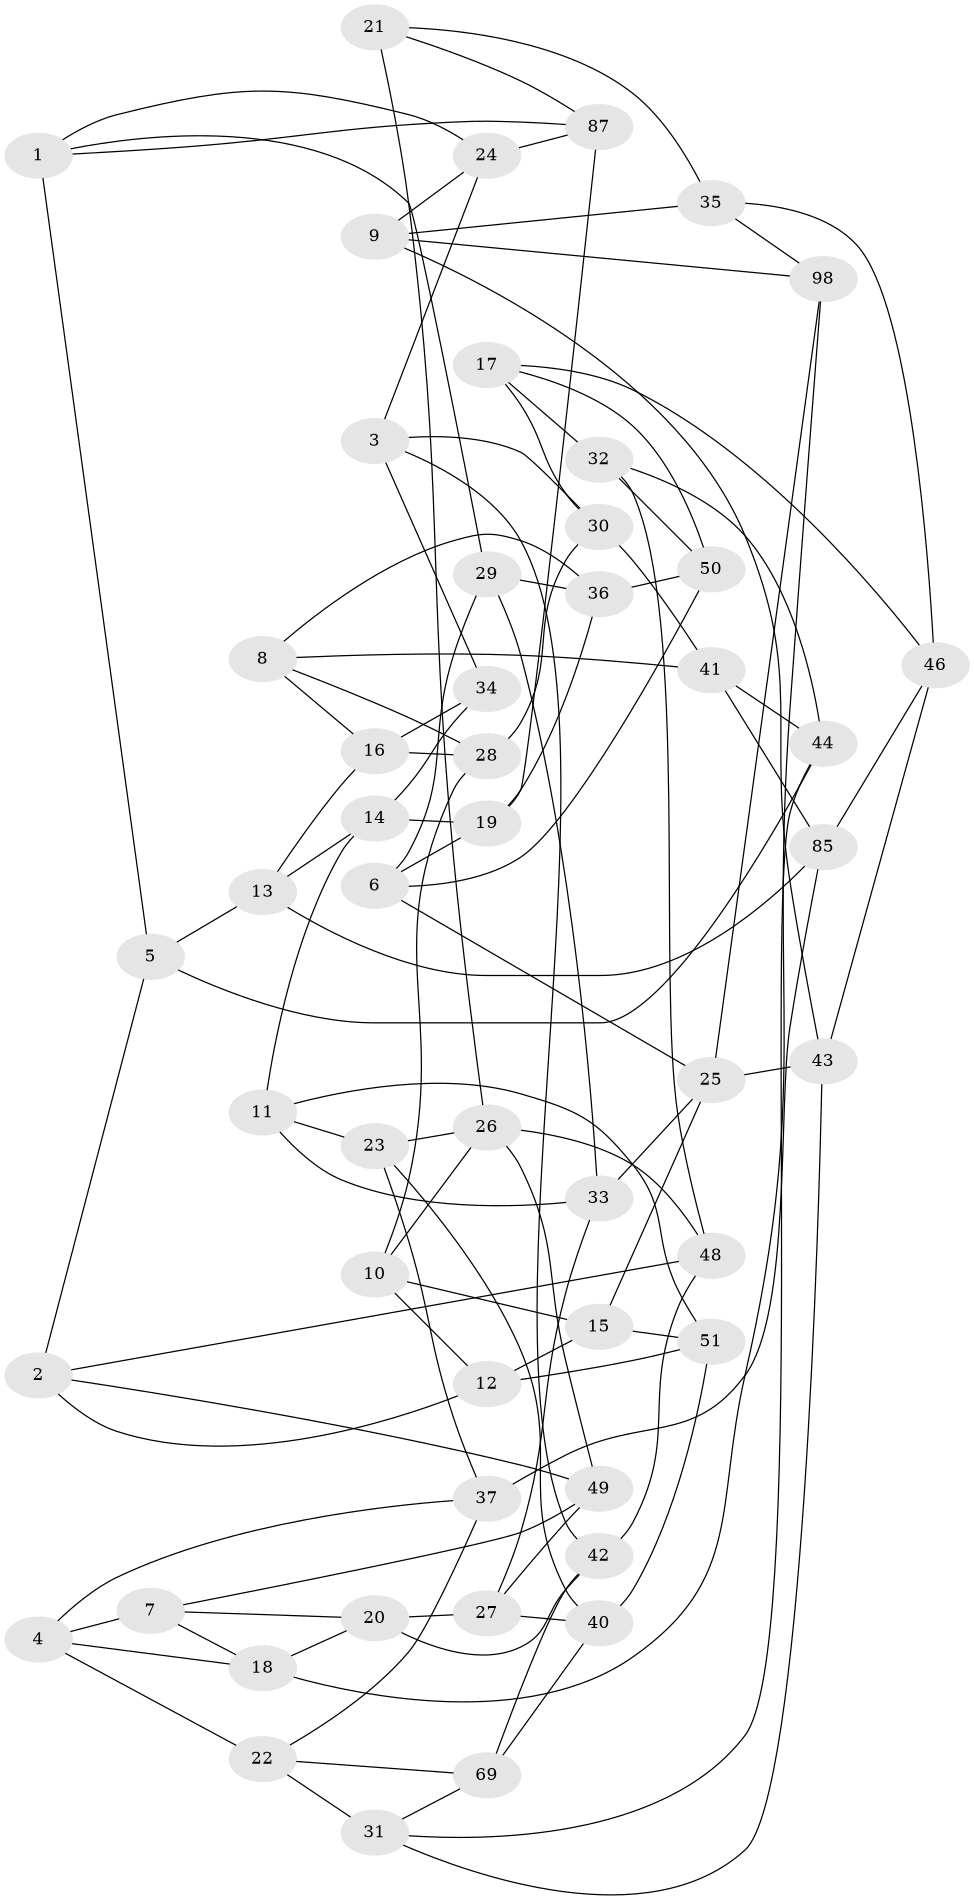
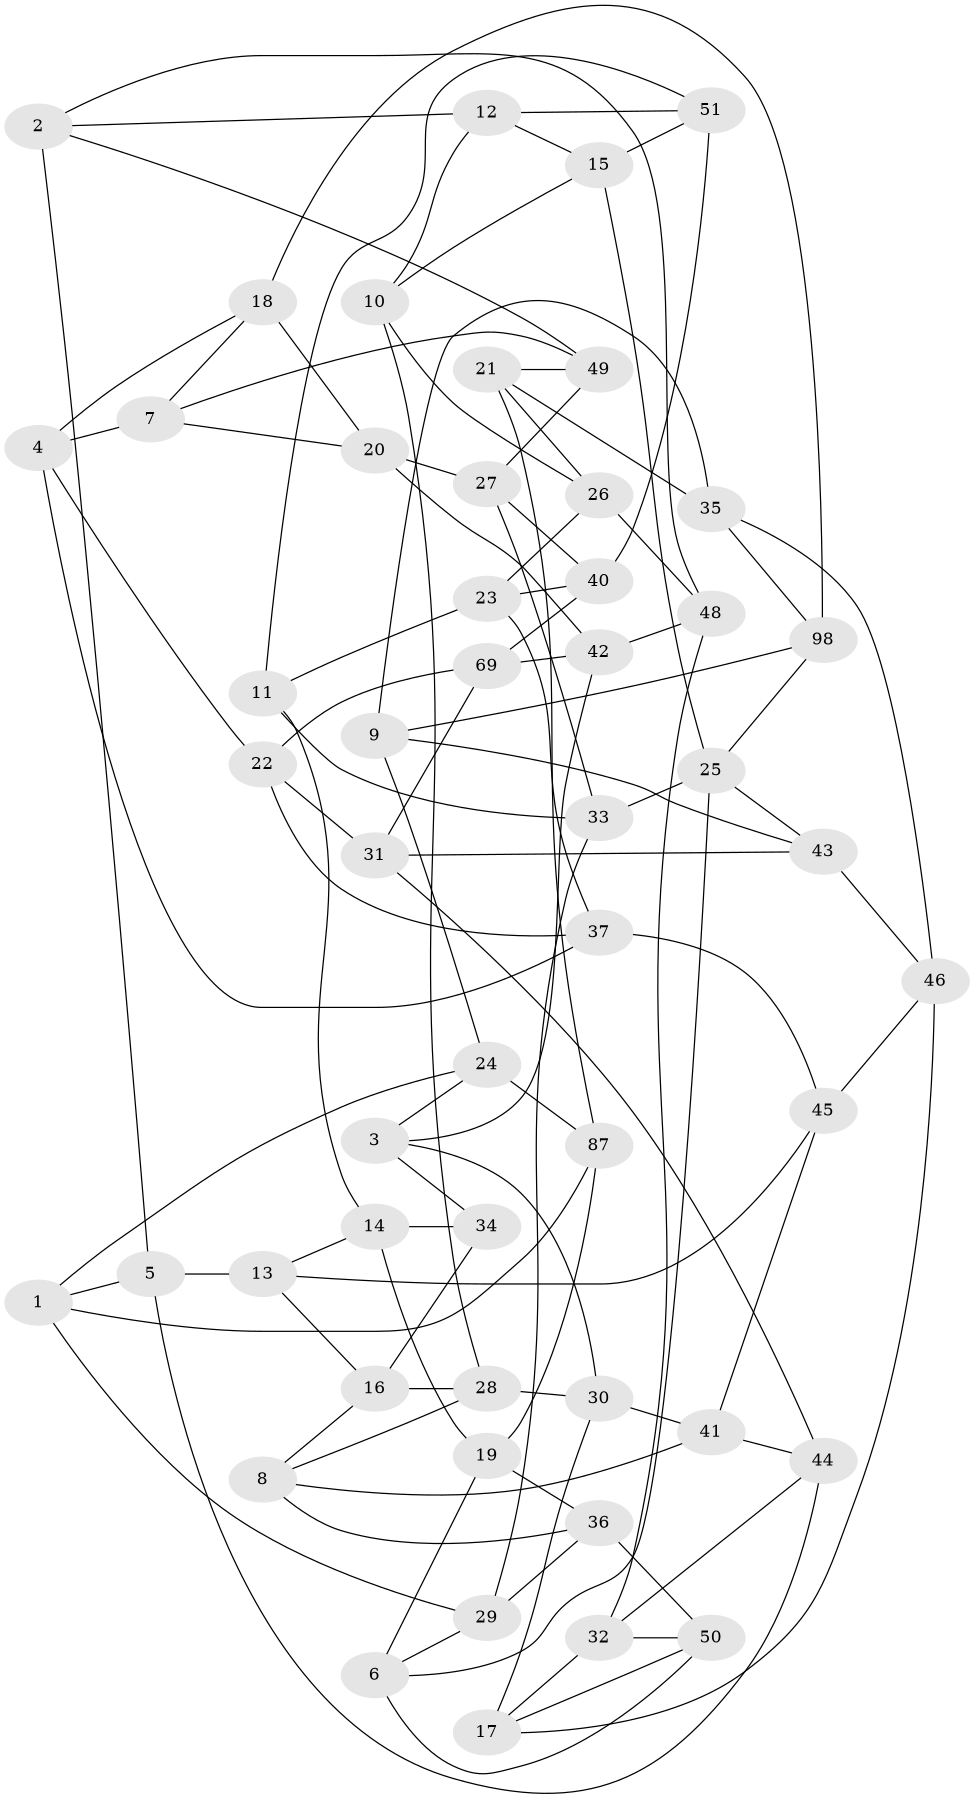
(823, 847) -> (823, 1111)
(555, 1304) -> (543, 370)
